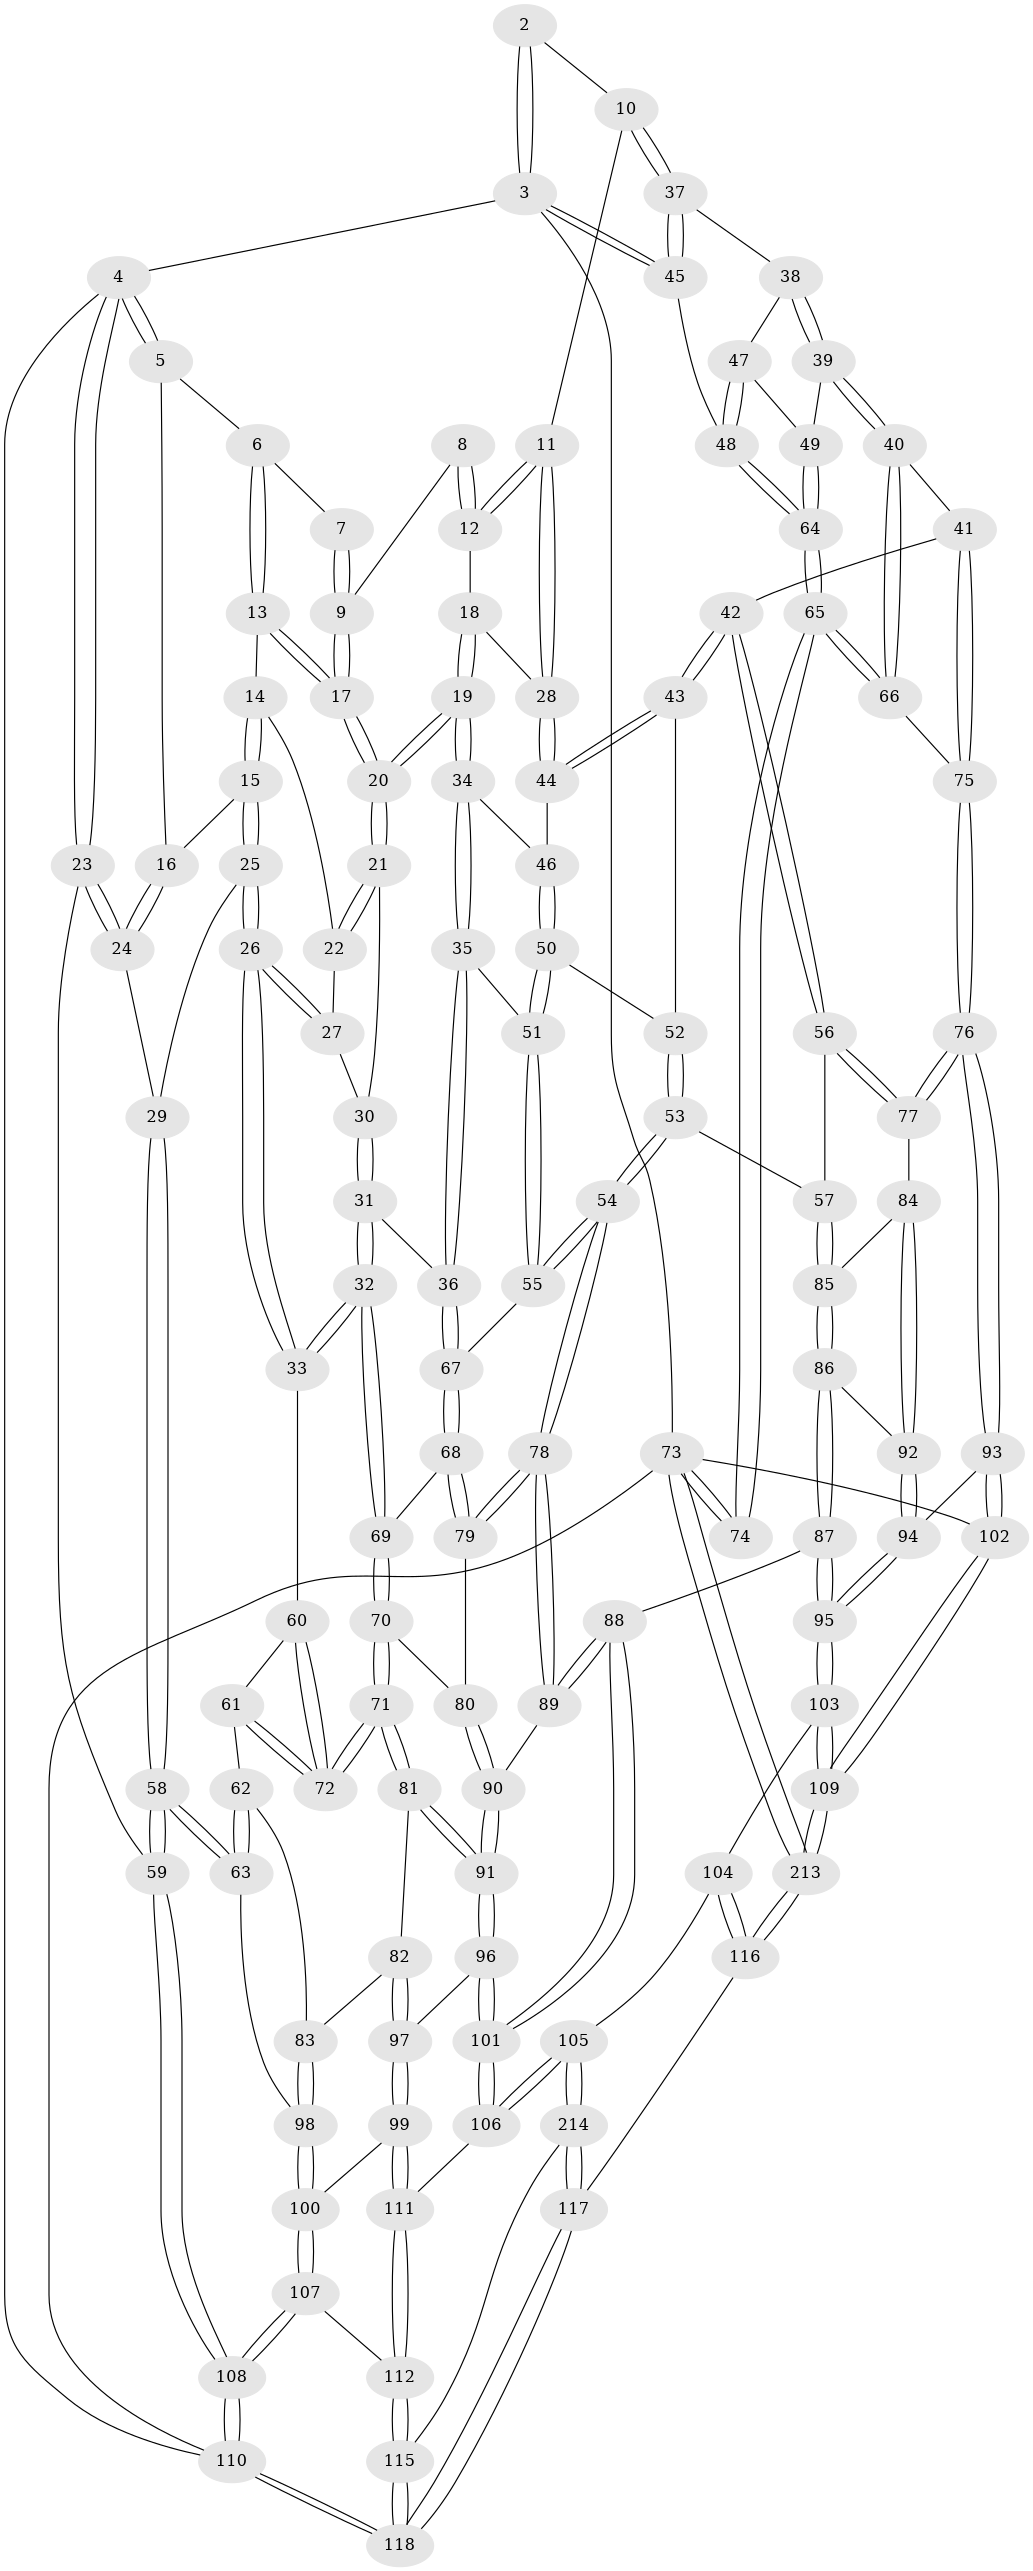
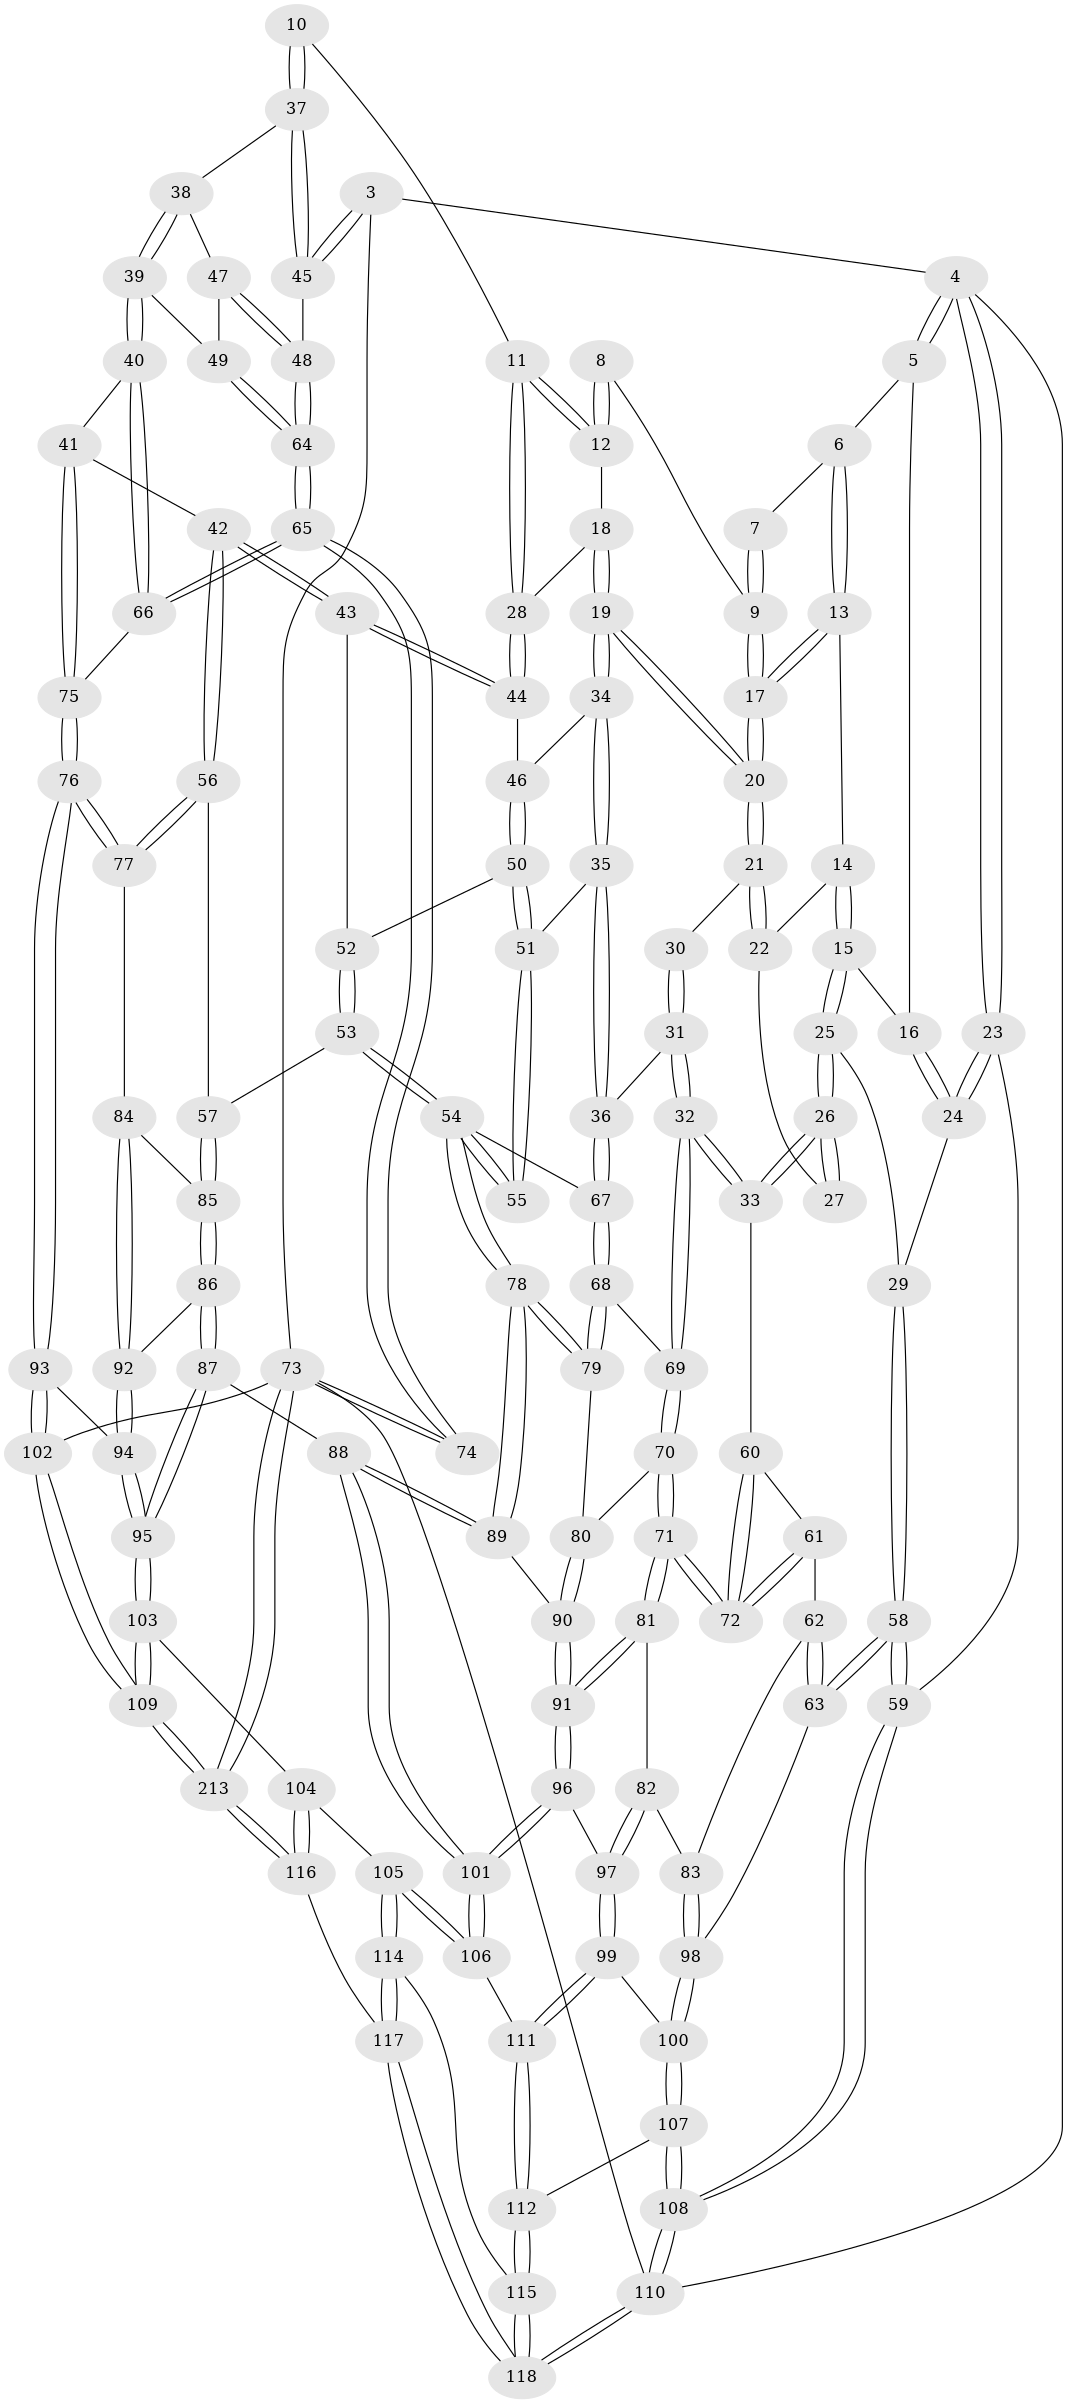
(525, 26) -> none
(349, 1076) -> none
(492, 1328) -> (532, 1163)
(574, 2126) -> (389, 1958)
